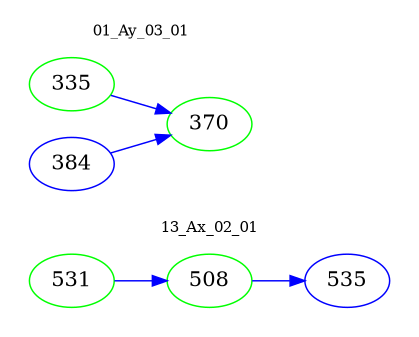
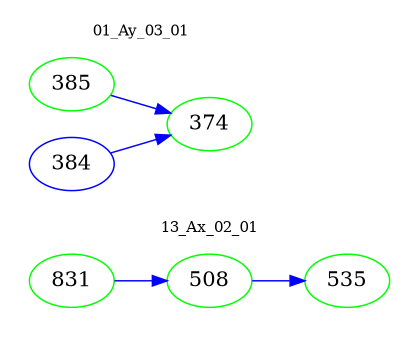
(72, 84) -> (72, 84)
(210, 124) -> (210, 124)
(72, 281) -> (72, 281)
(347, 281) -> (347, 281)
